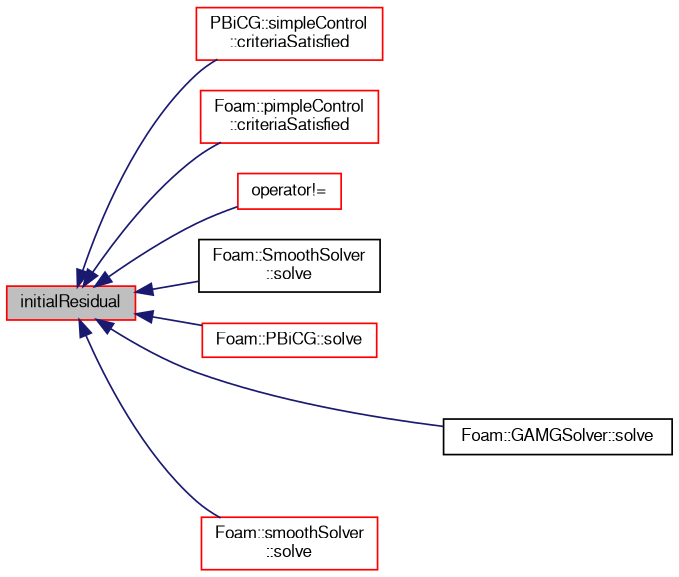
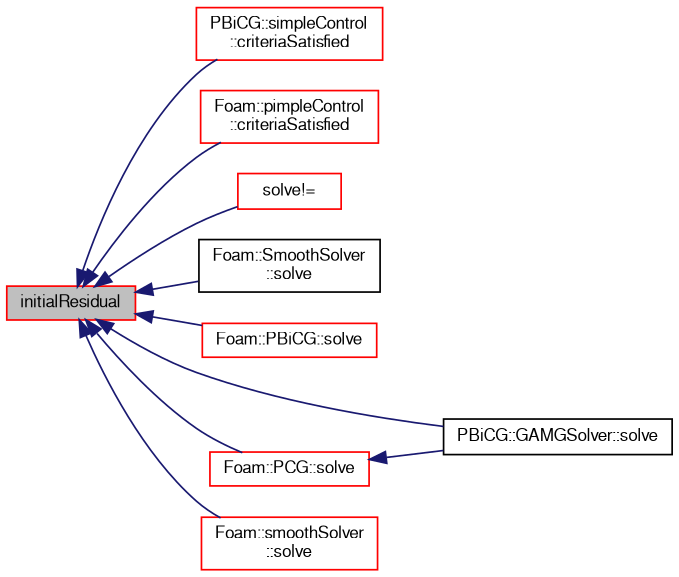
(290, 191) -> (290, 191)
(558, 437) -> (558, 437)
none -> (290, 469)
